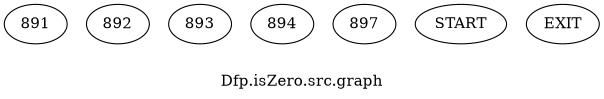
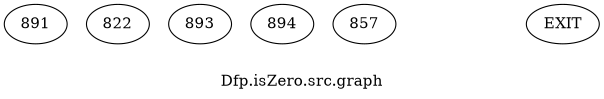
(118, 24) -> (118, 24)
(364, 24) -> (364, 24)
(461, 24) -> none
